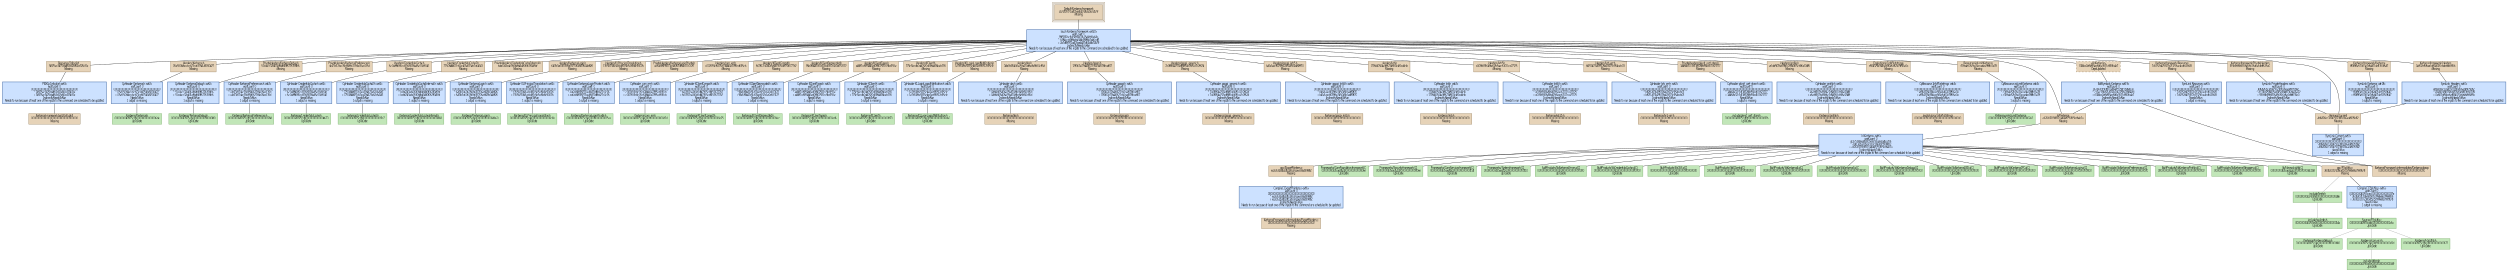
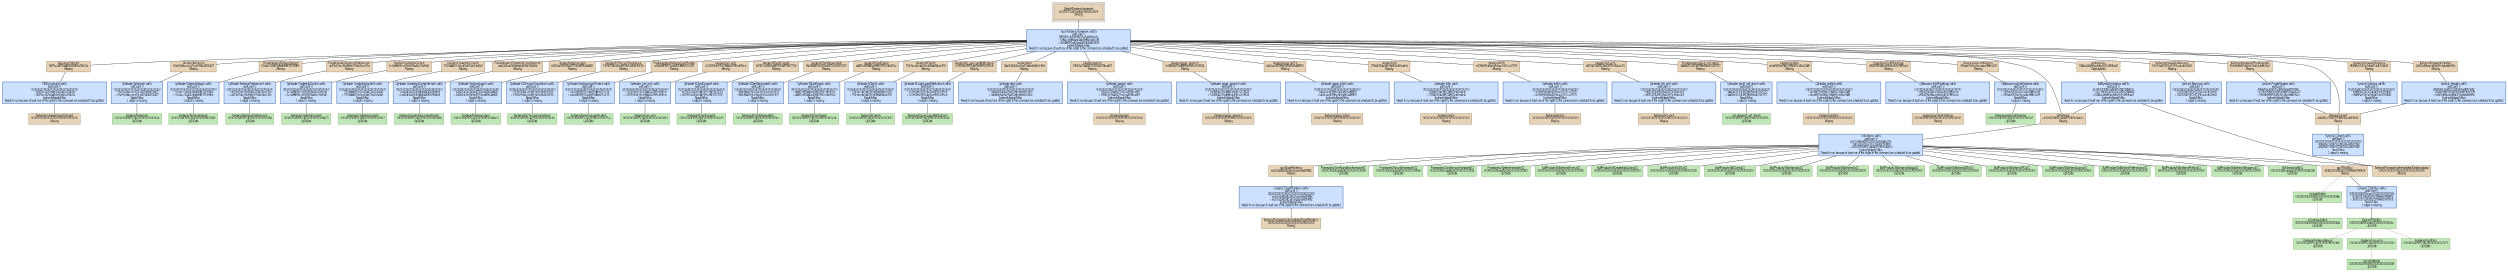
(1011, 119) -> none
